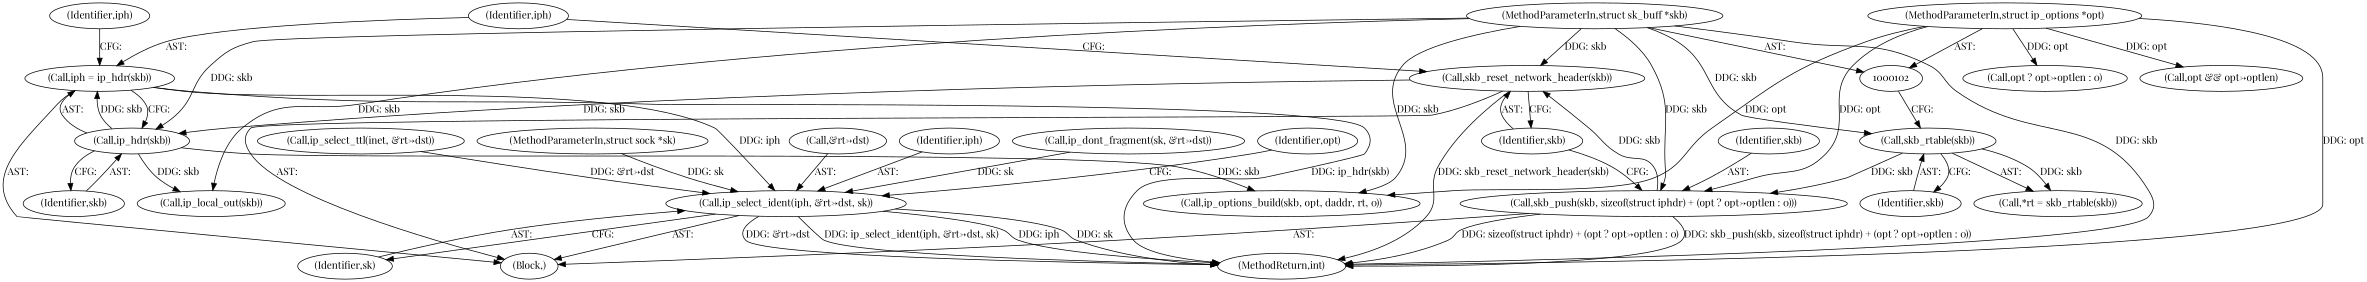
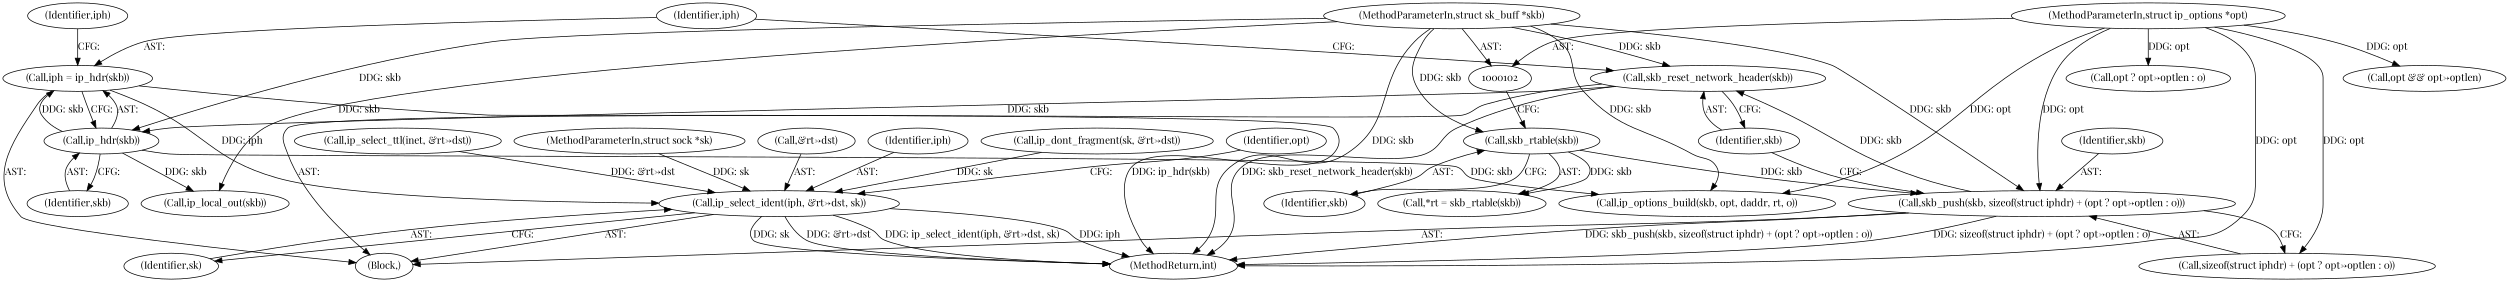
none -> (2287, 266)
